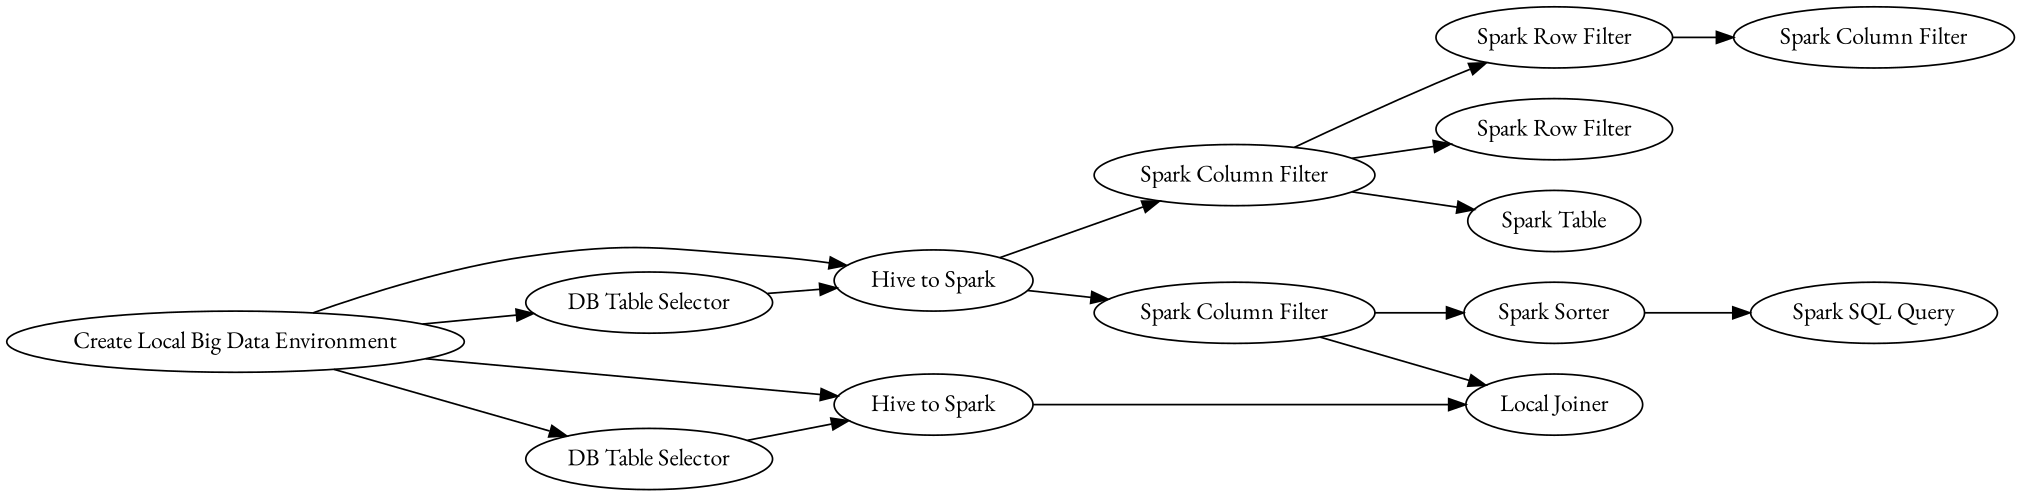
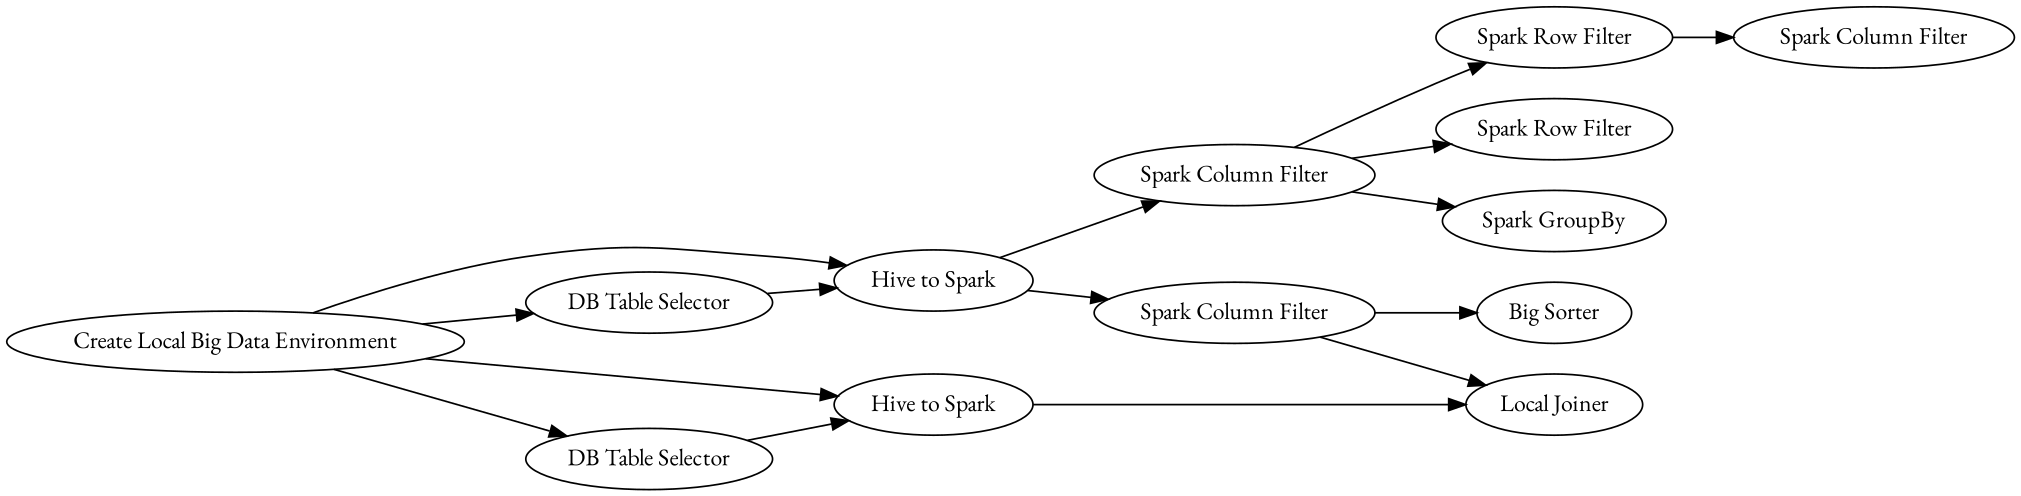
(1554, 221) -> (1554, 221)
(1554, 313) -> (1554, 313)
(1874, 313) -> none
